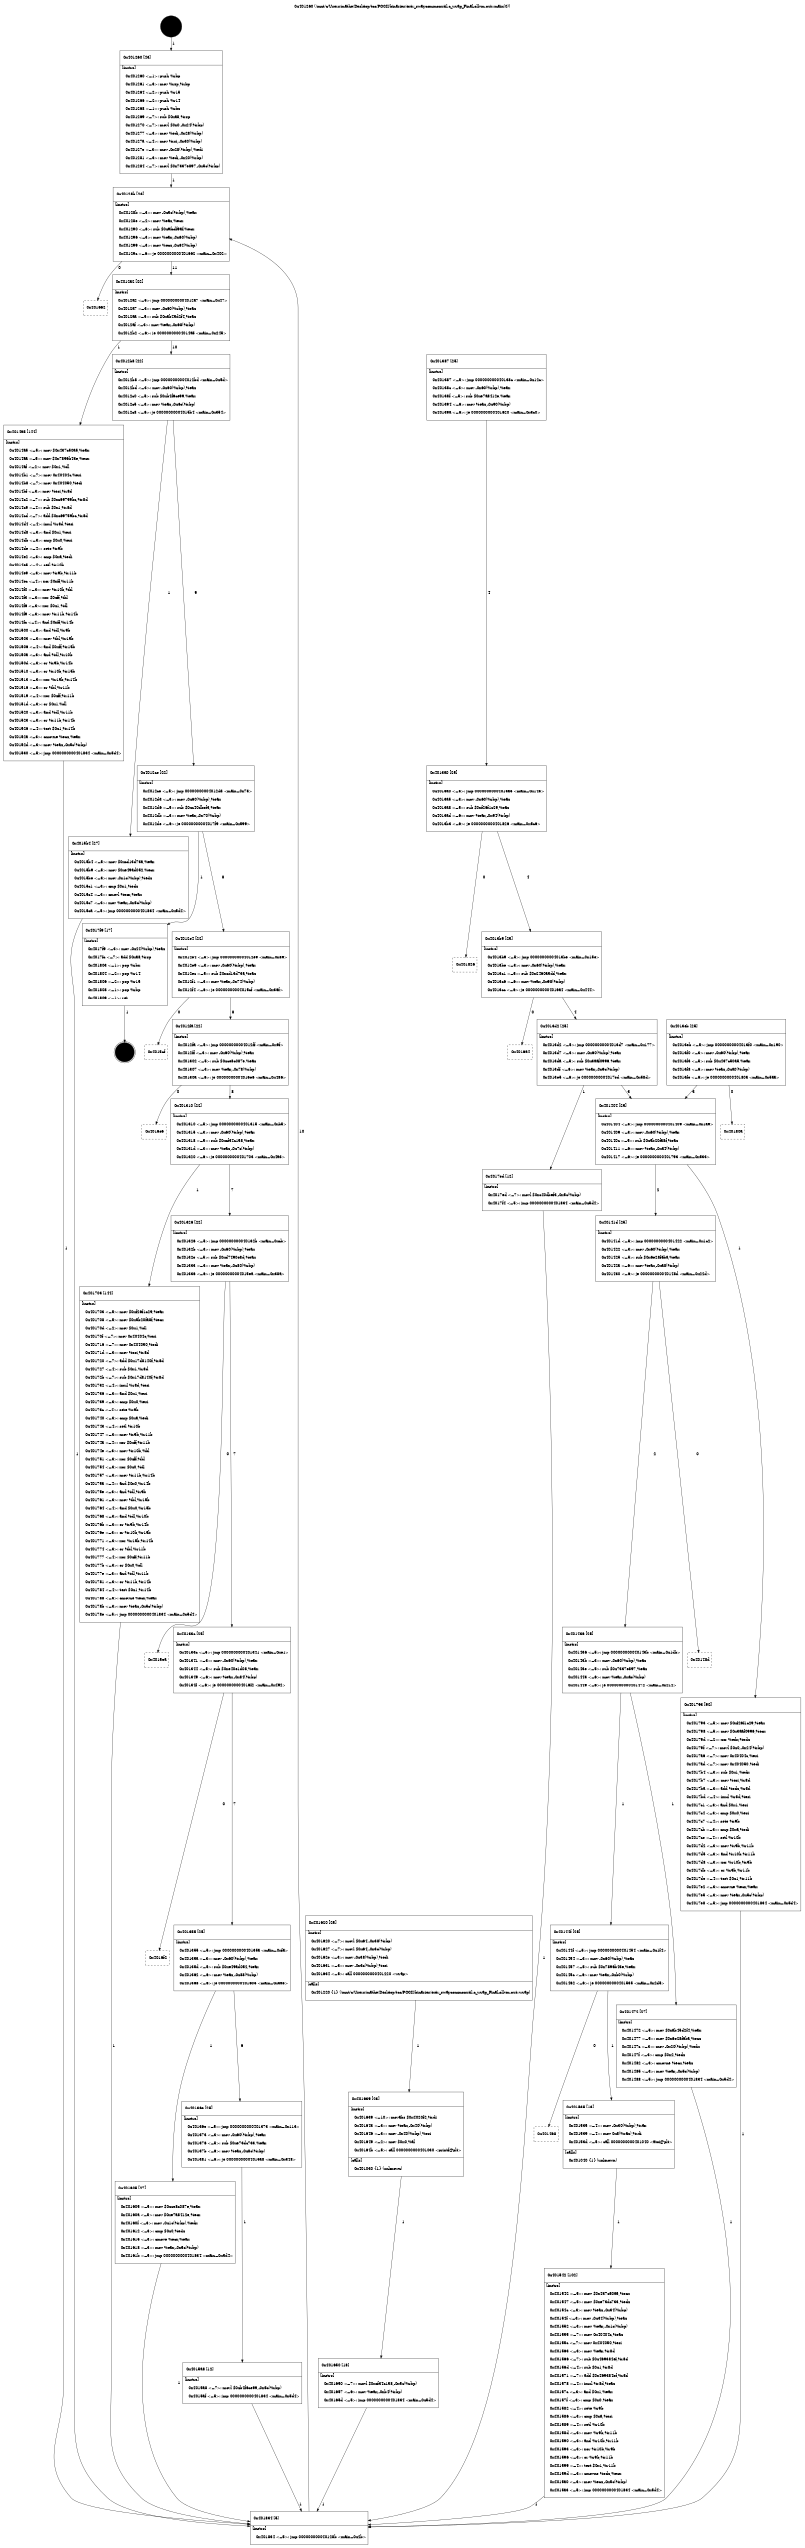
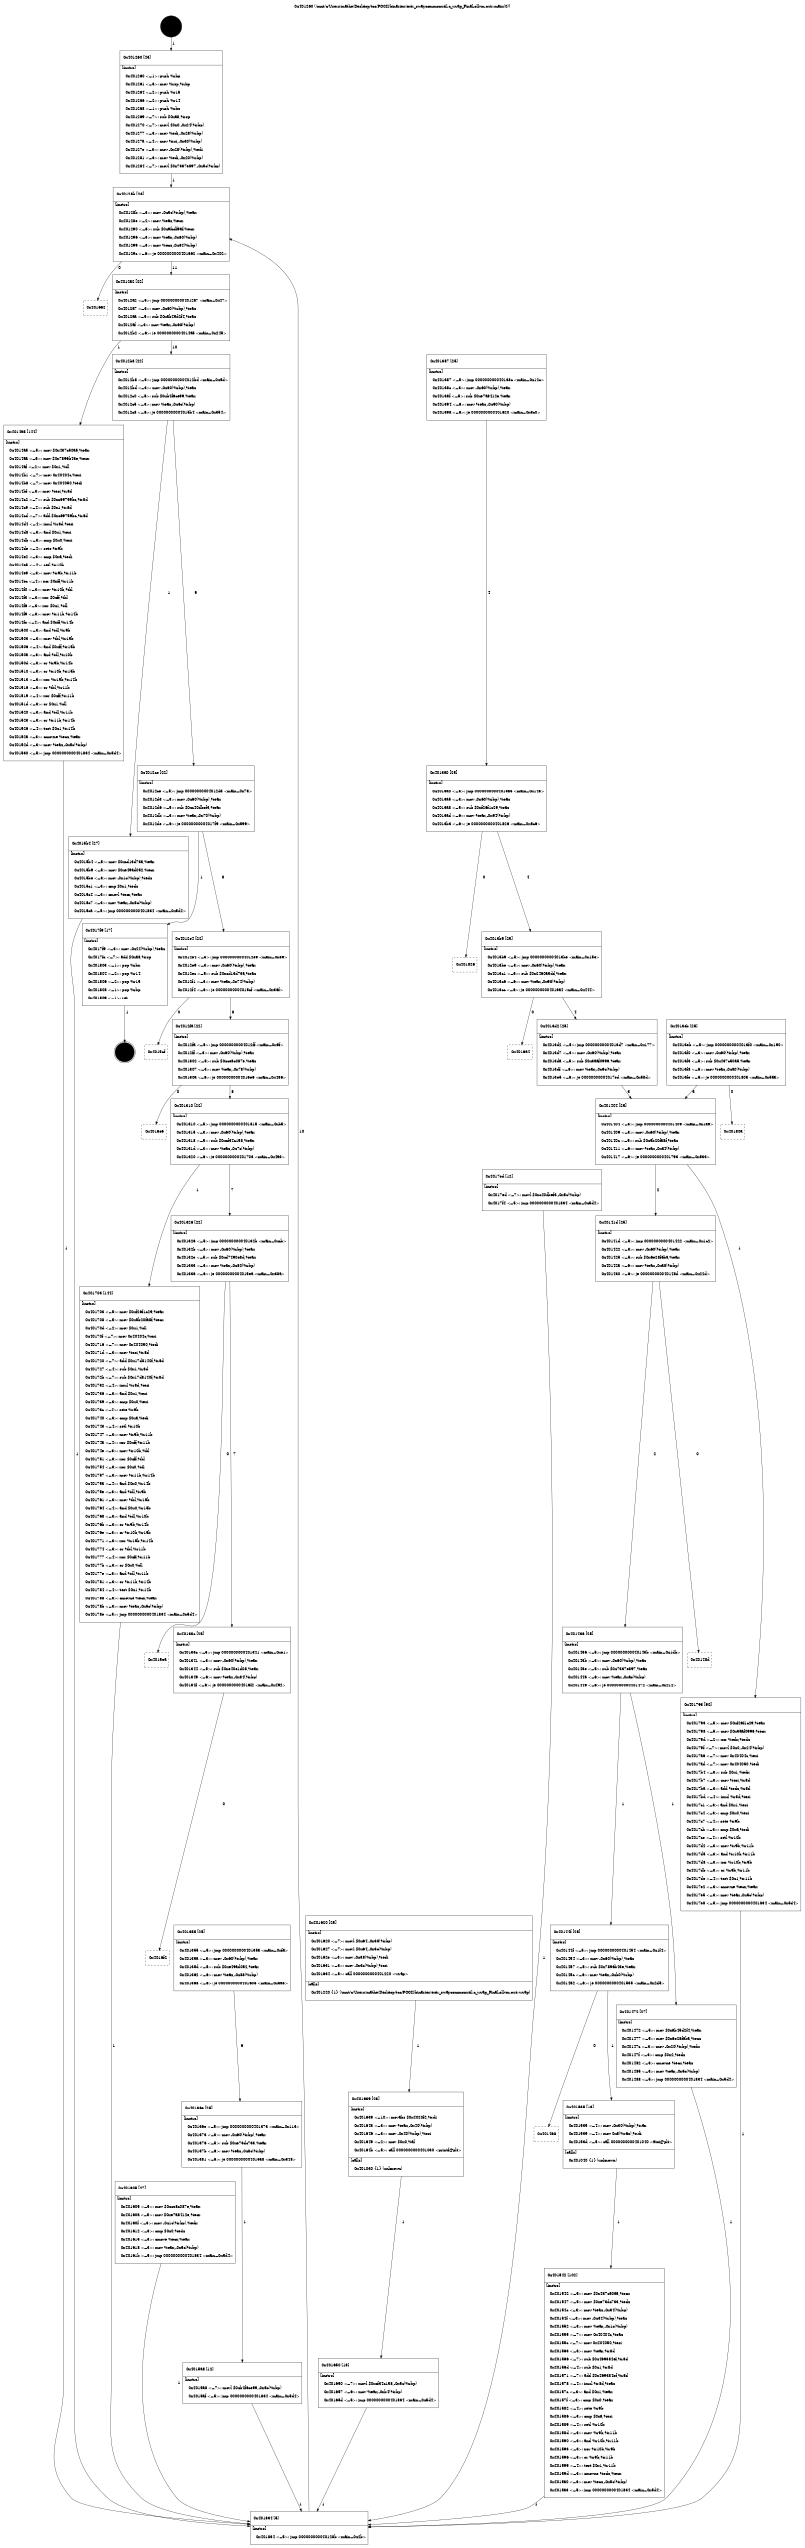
(567, 1126) -> none
(232, 1808) -> none
(182, 2082) -> none
